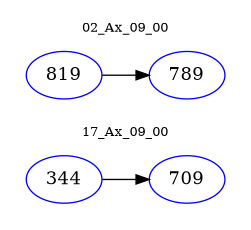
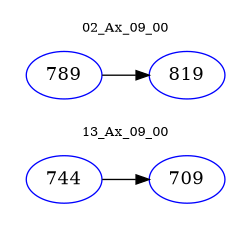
(119, 75) -> (119, 75)
(126, 133) -> (126, 133)
(64, 179) -> (64, 179)
